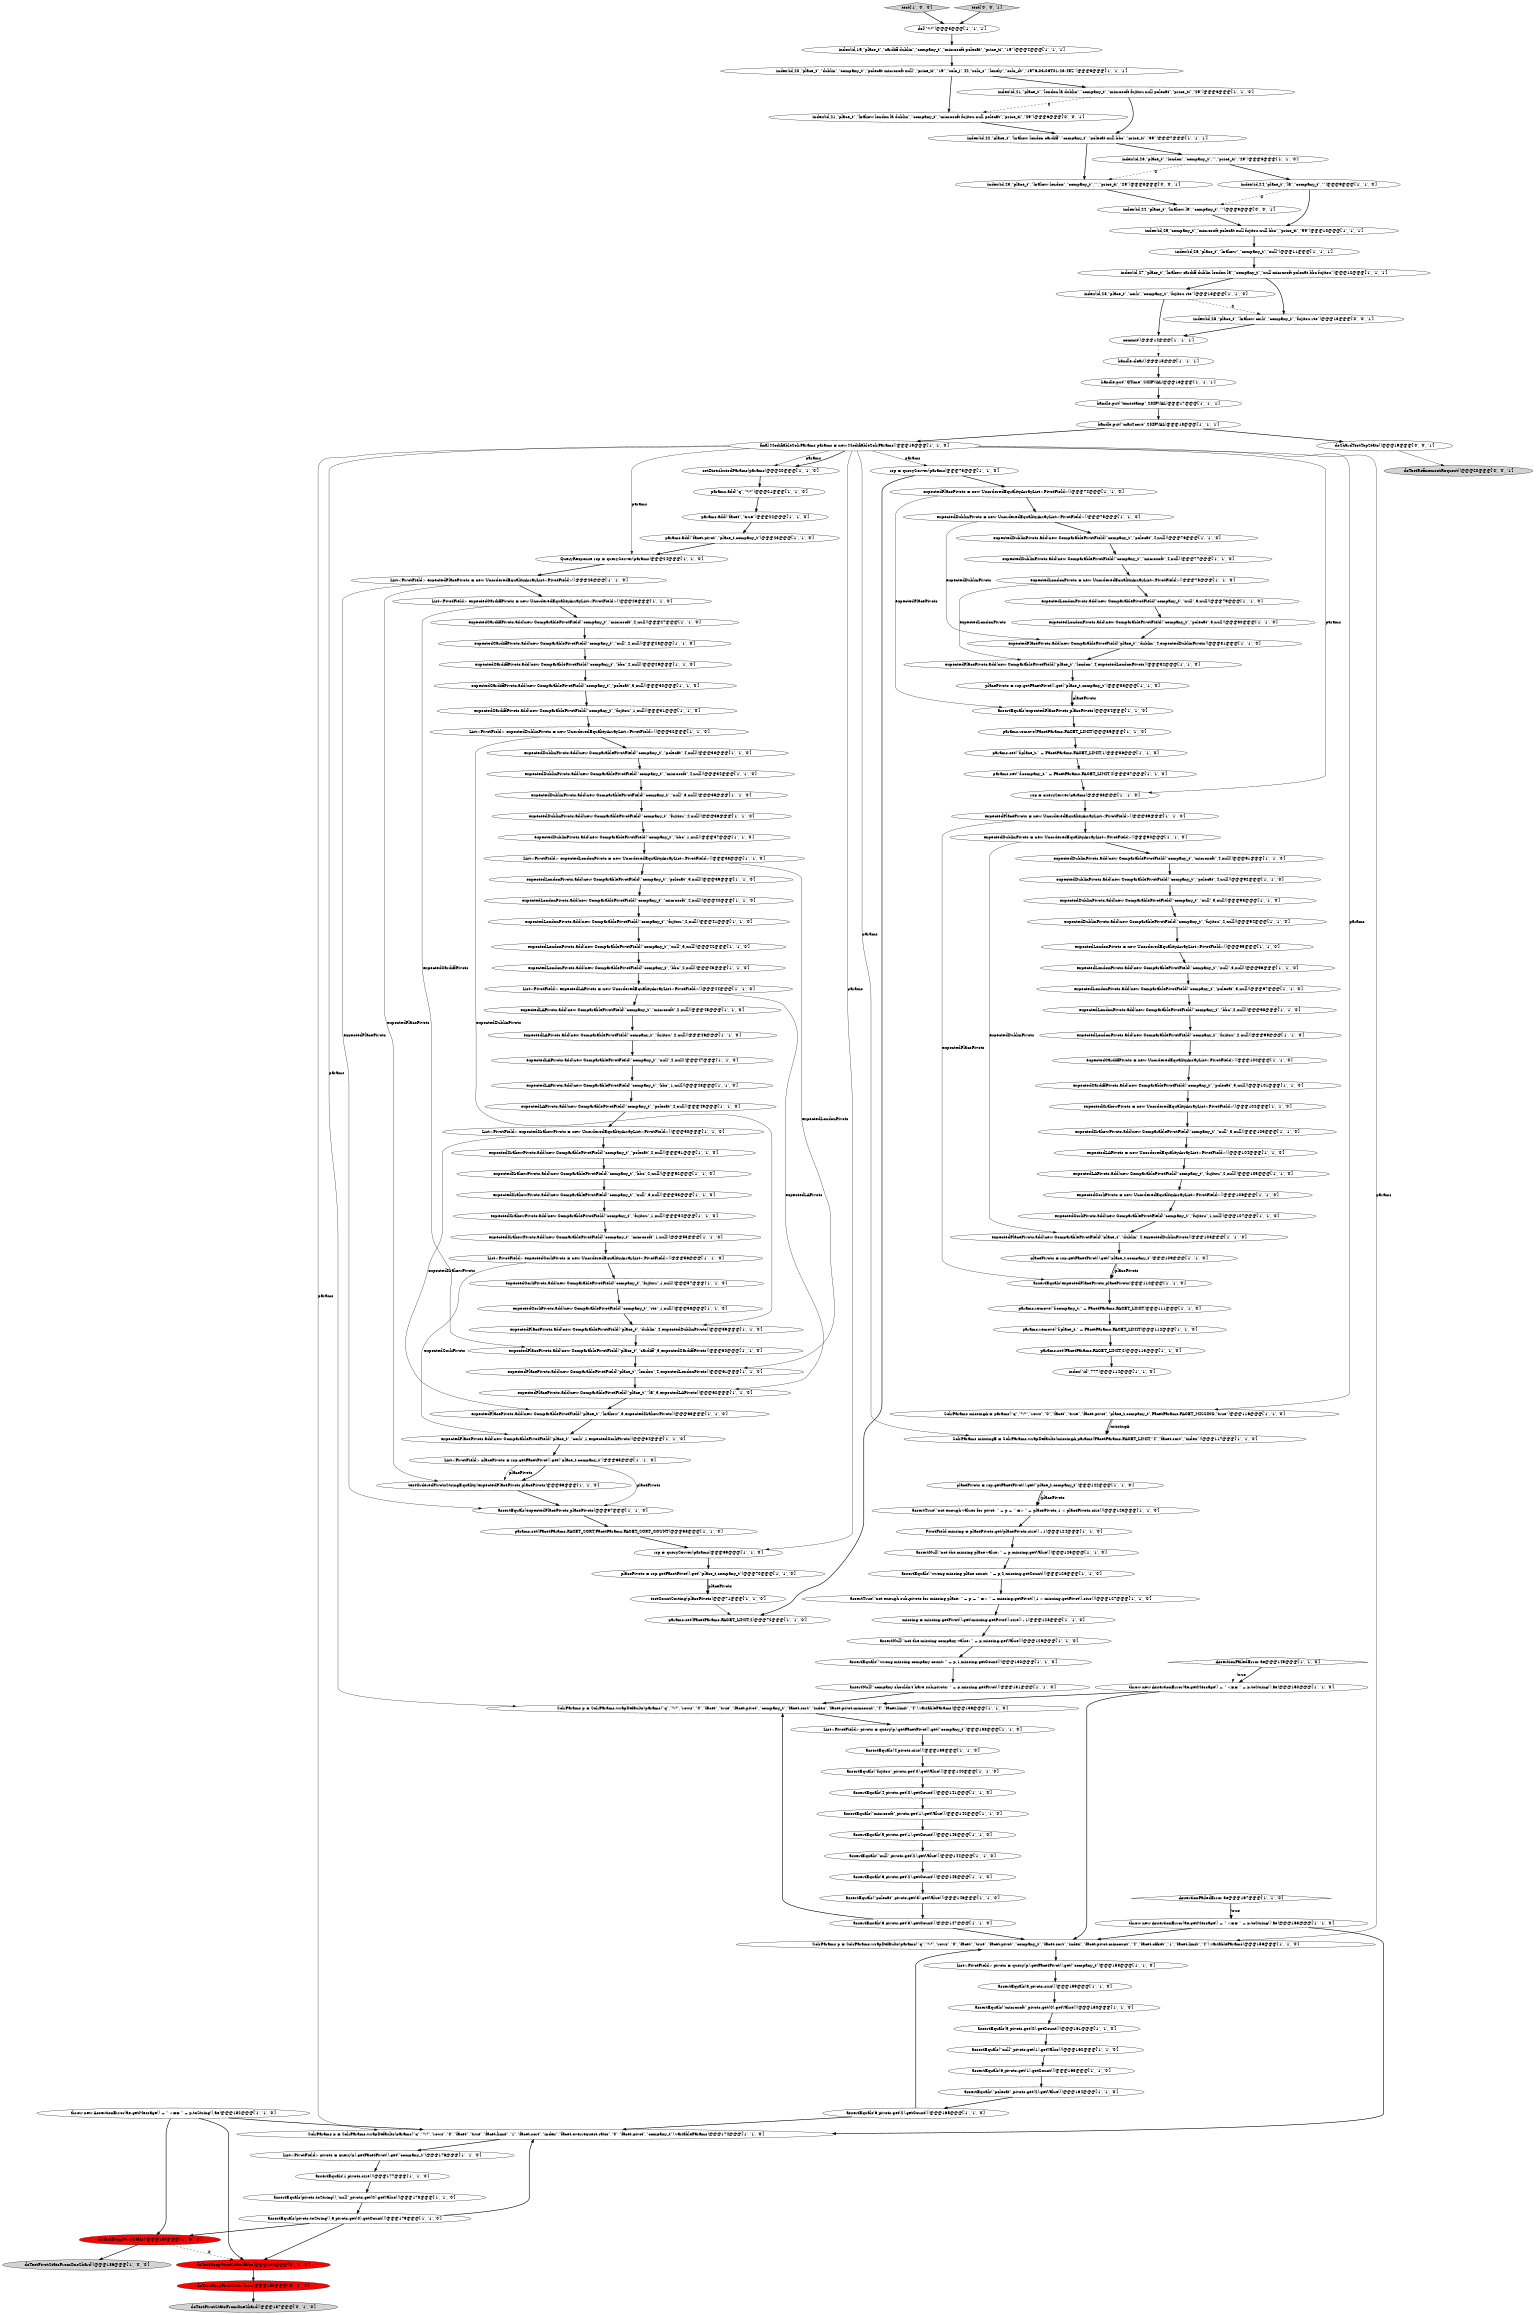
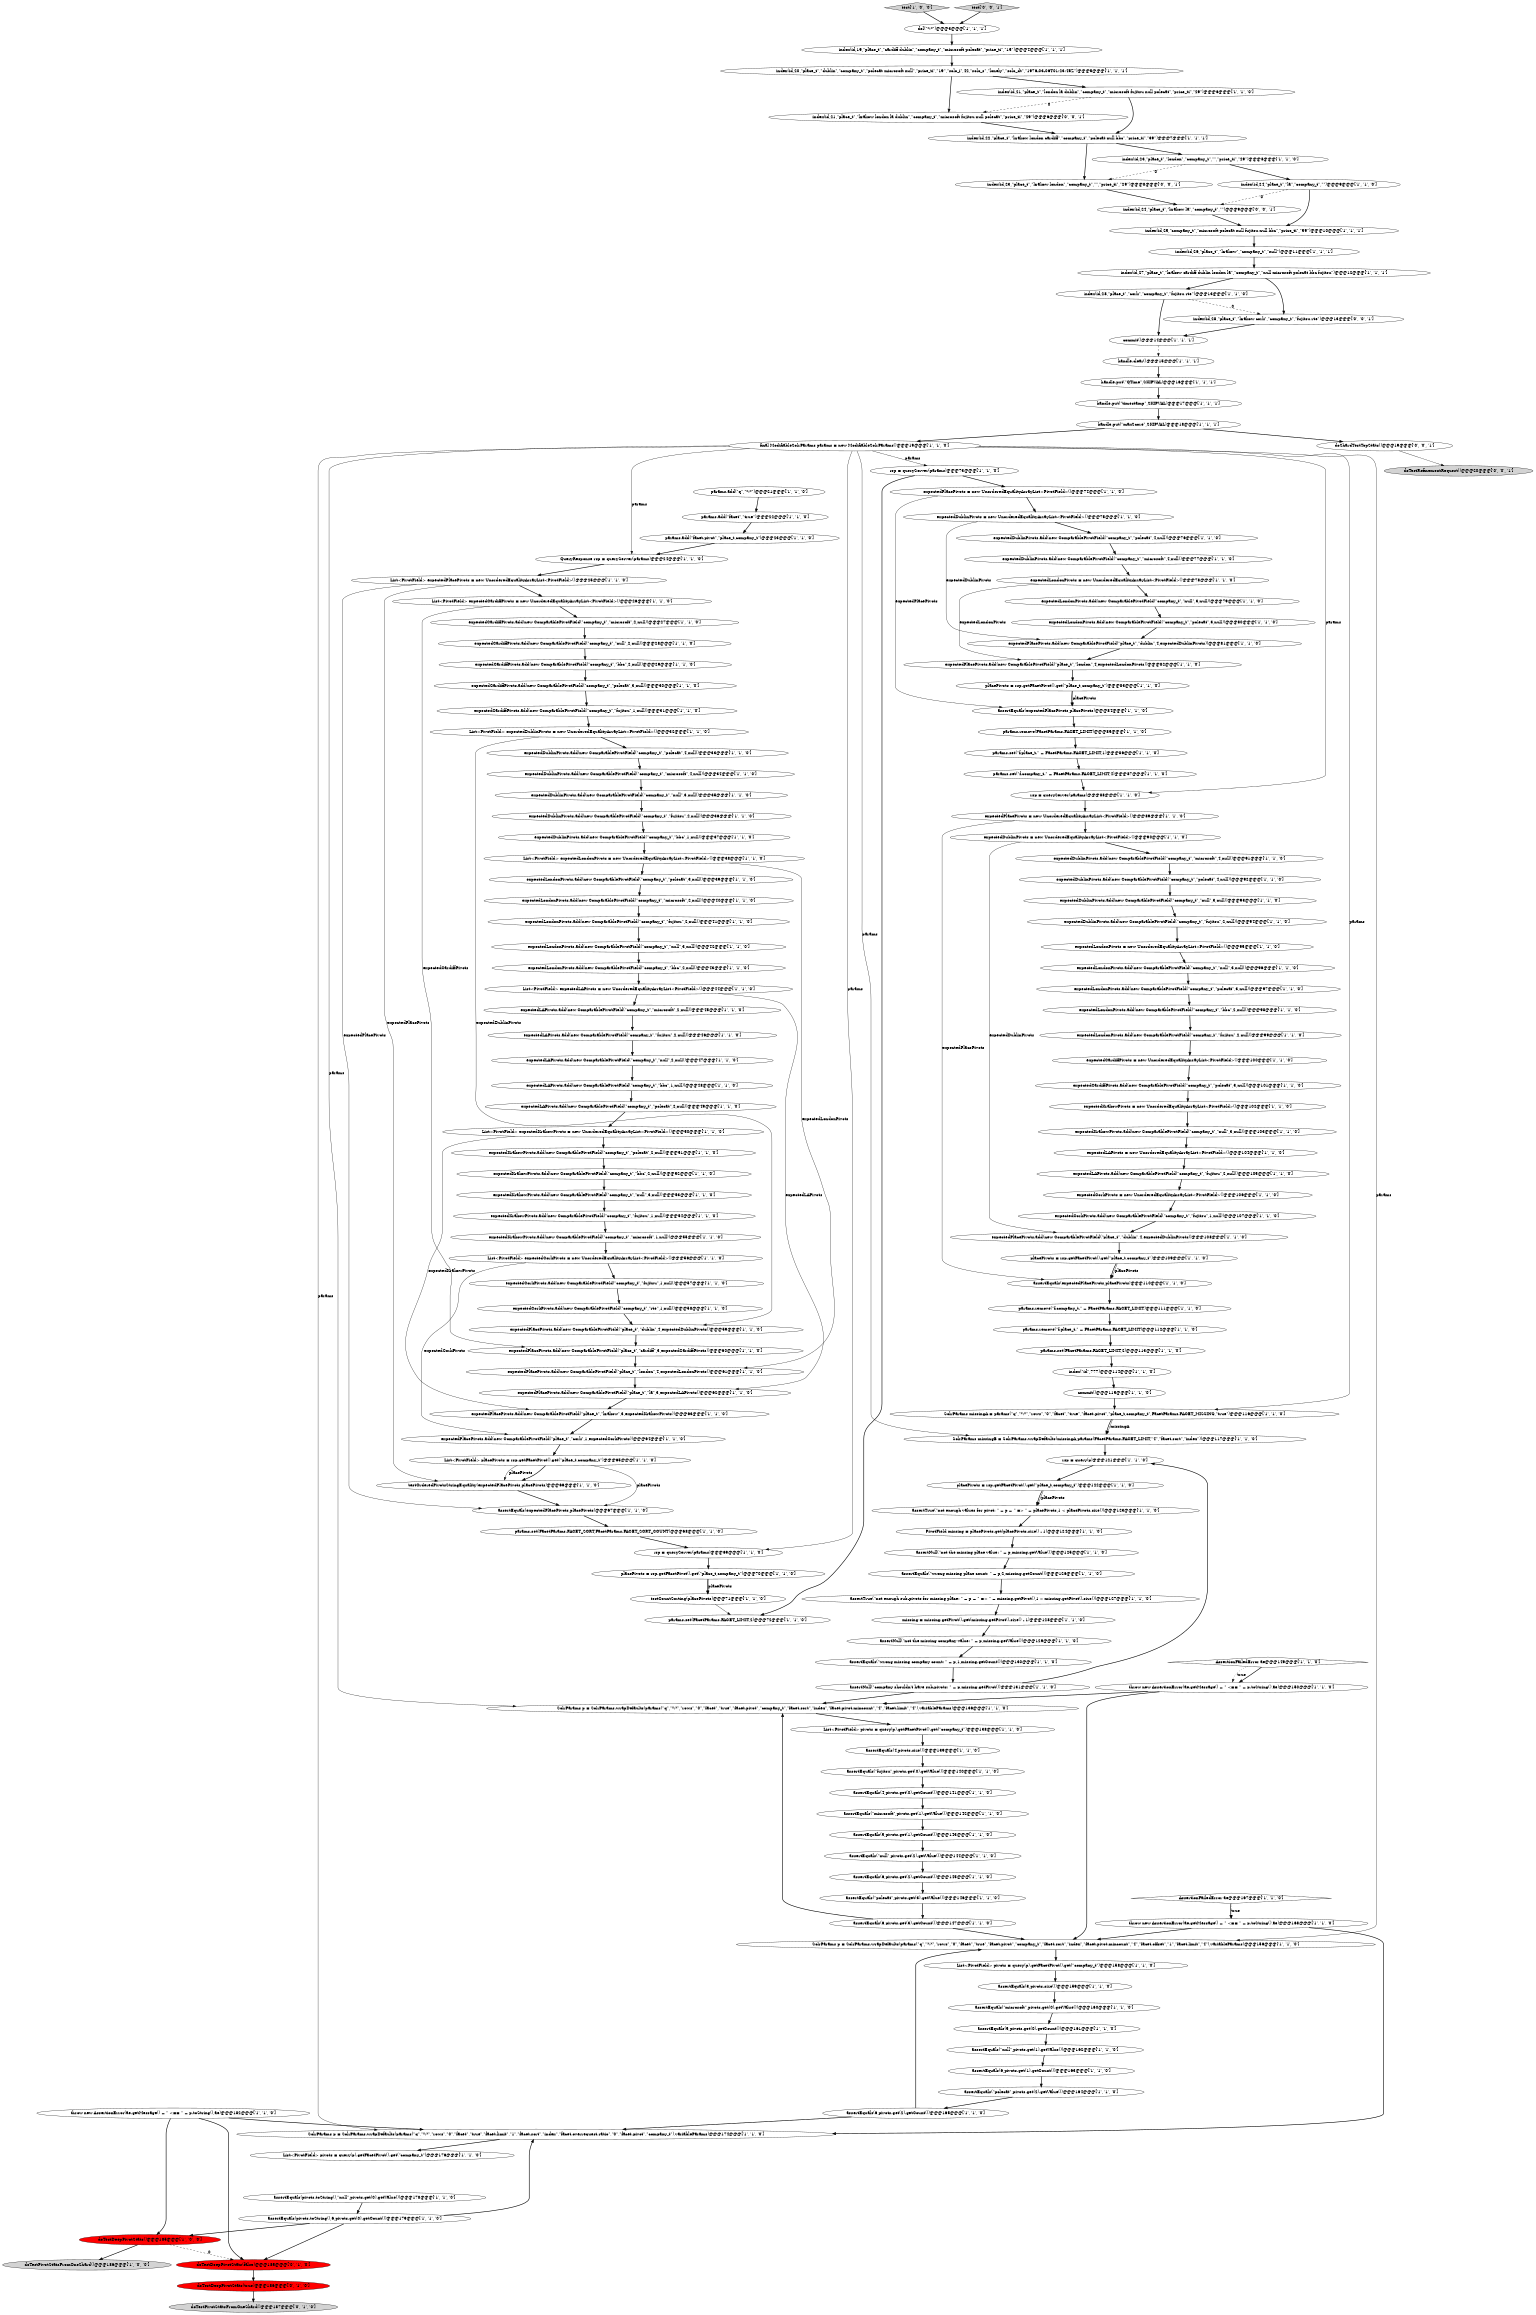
(761, 471) -> none
none -> (1115, 1393)
none -> (1105, 1460)
(372, 2176) -> none
